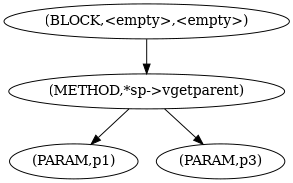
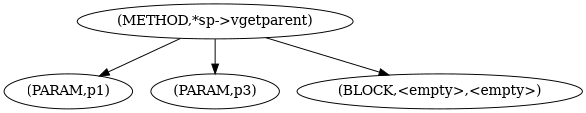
(147, 52) -> (322, 55)
